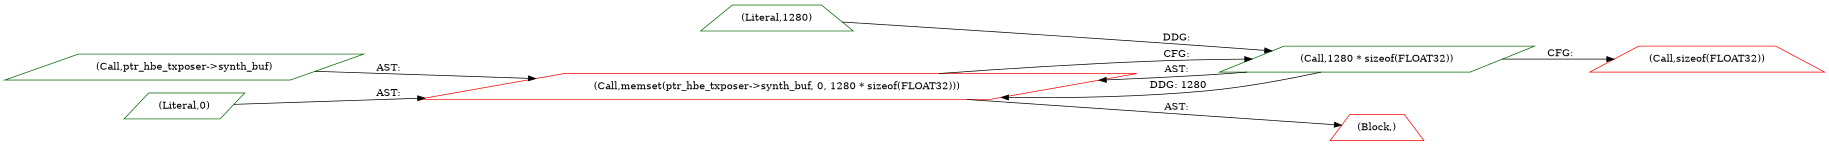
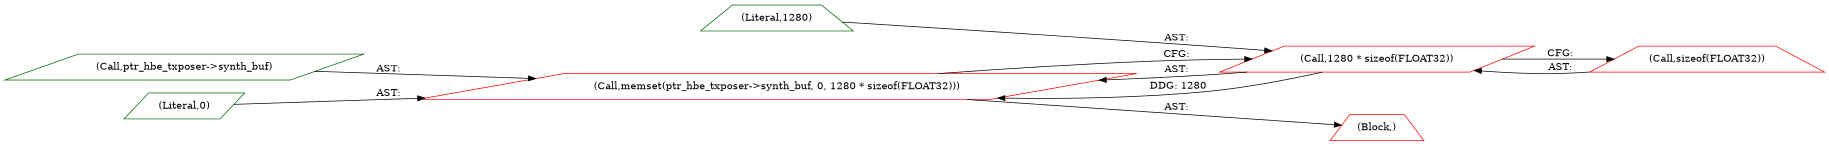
(1178, 38) -> (1178, 38)
(1377, 59) -> (1377, 59)
none -> (1536, 73)
